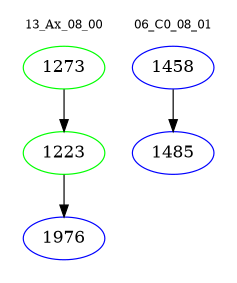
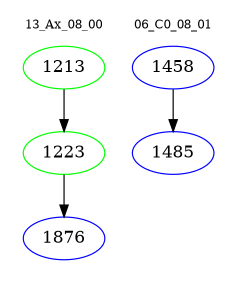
(64, 68) -> (64, 68)
(64, 238) -> (64, 238)
